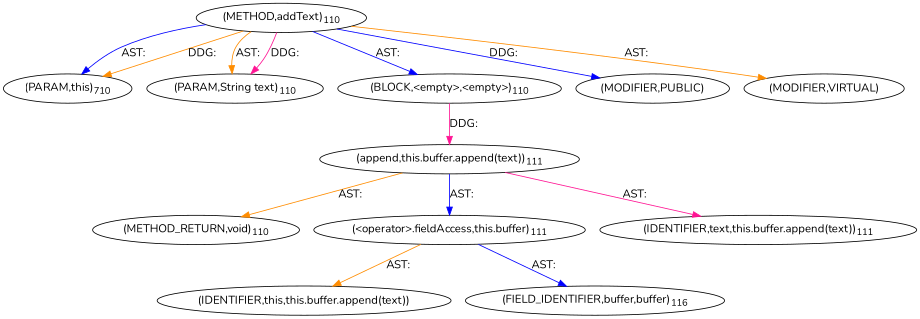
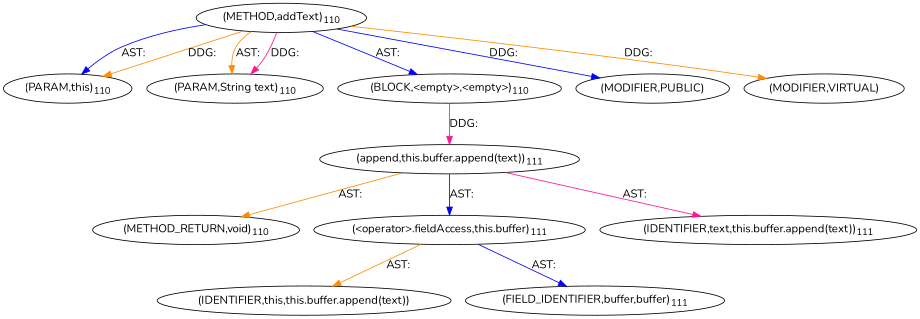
(638, 53) -> (640, 53)
(102, 87) -> (102, 87)
(679, 299) -> (679, 299)
